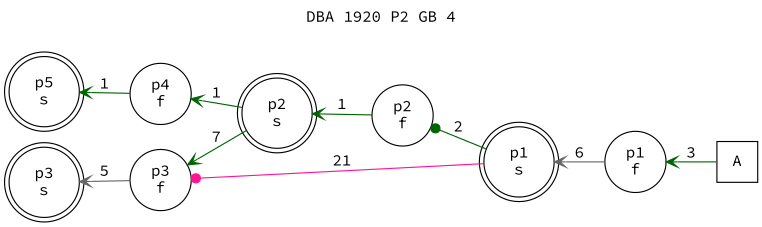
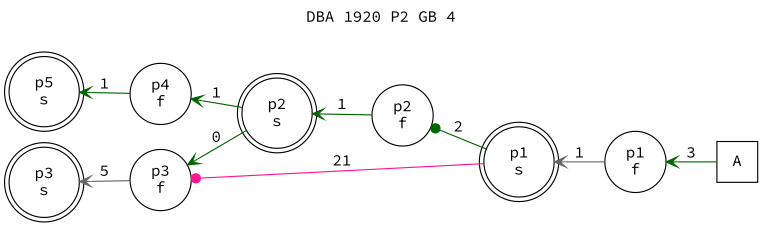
(217, 138) -> (217, 138)
(580, 153) -> (580, 153)
